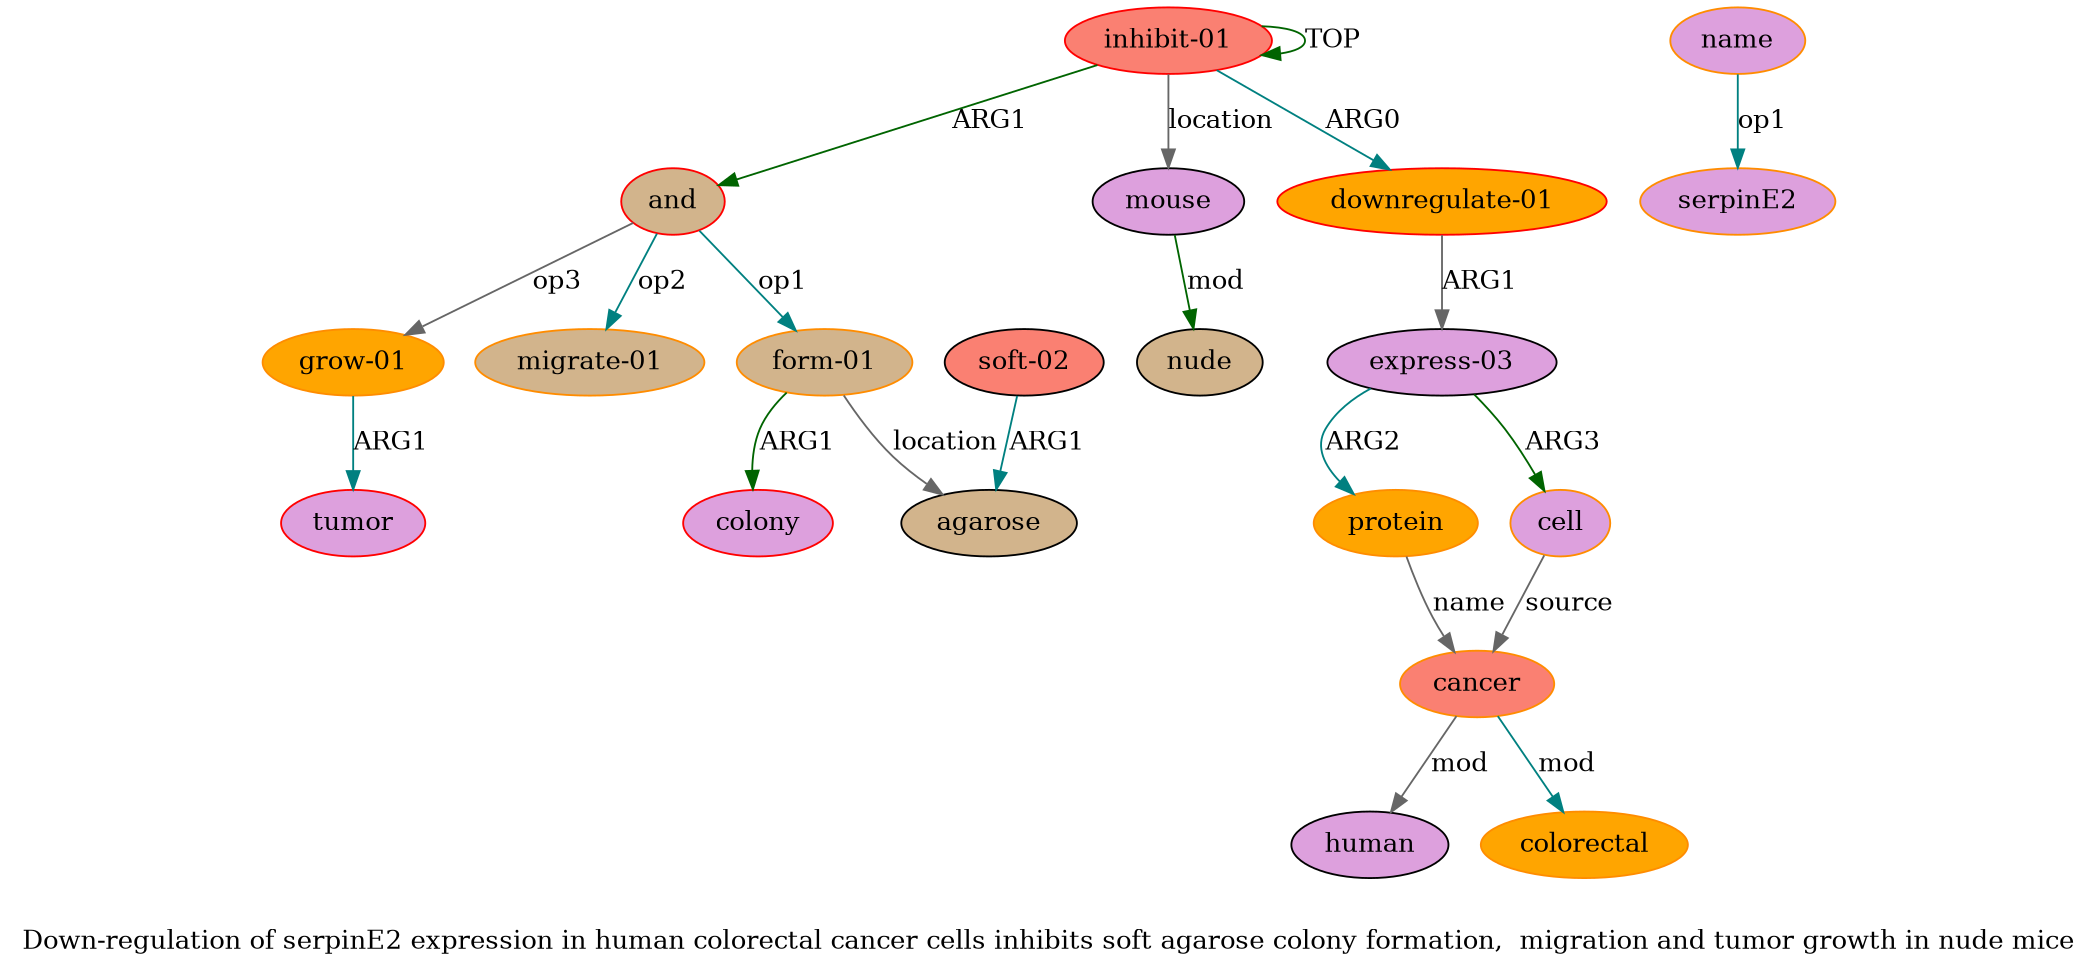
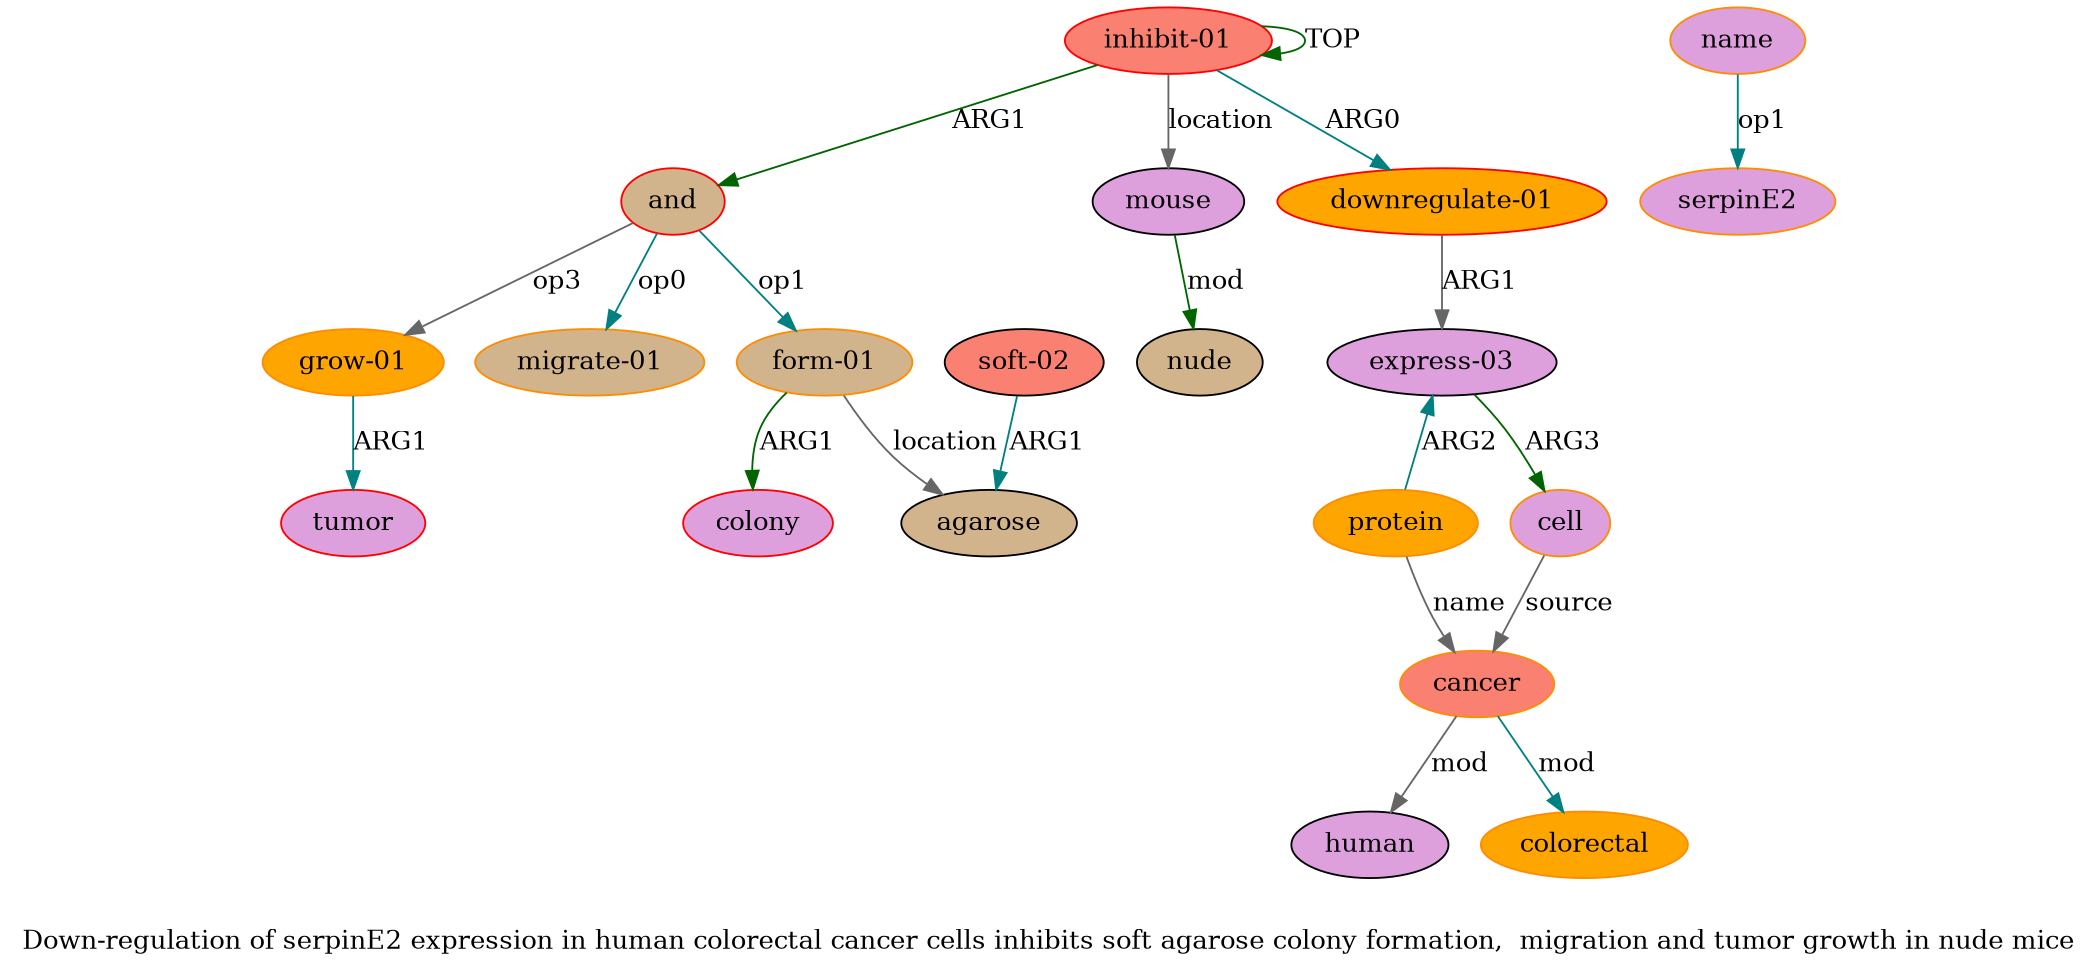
(663, 282) -> (663, 282)
(1326, 428) -> (1416, 452)
